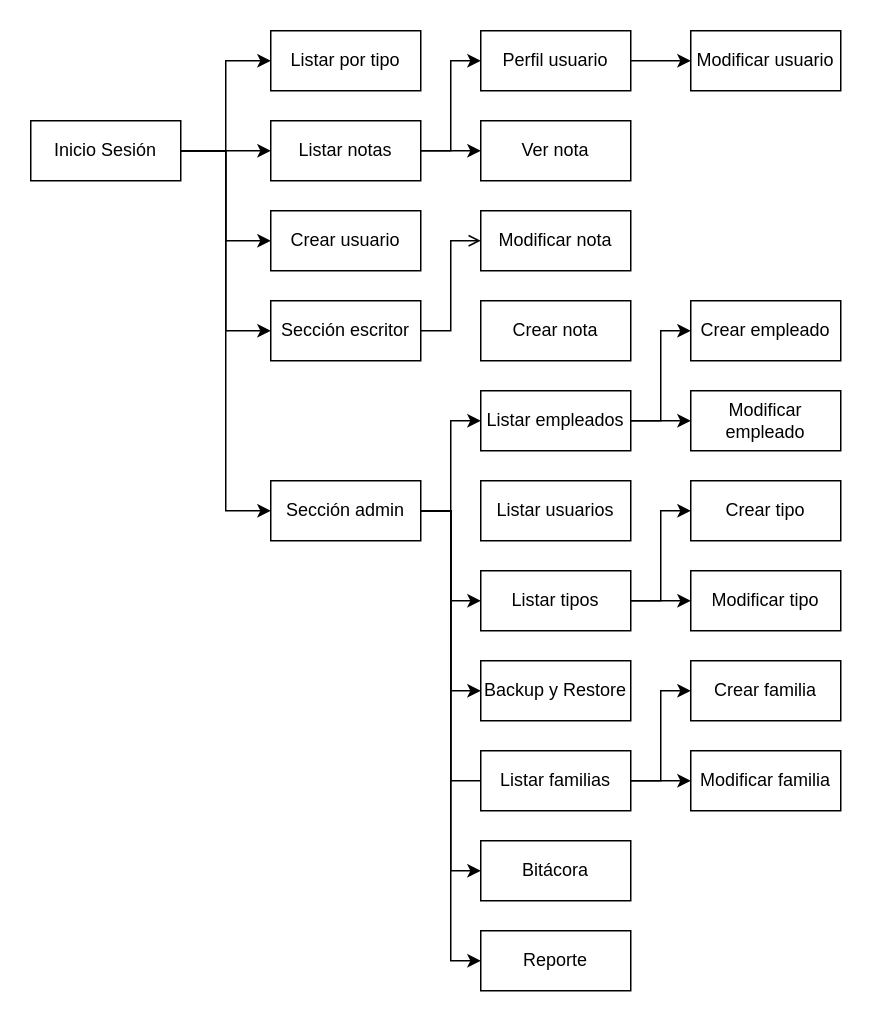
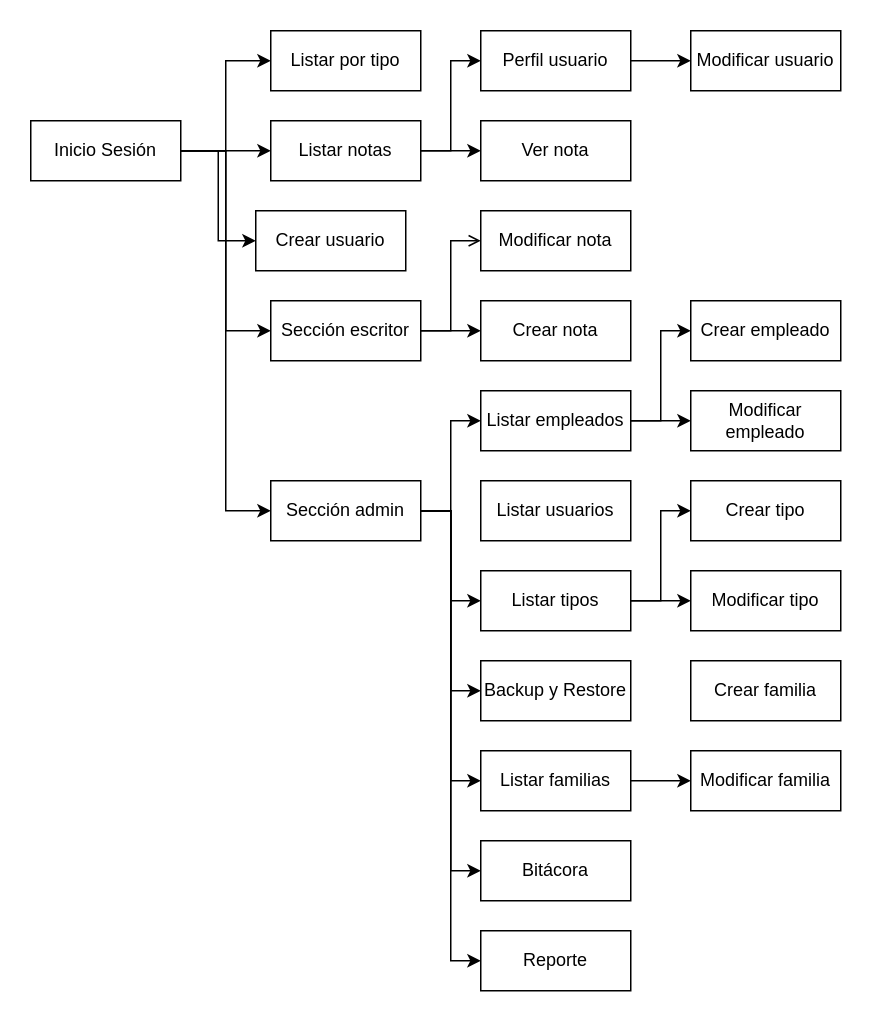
(346, 241) -> (331, 241)
none -> (461, 331)
(661, 725) -> none
(473, 781) -> (469, 781)
